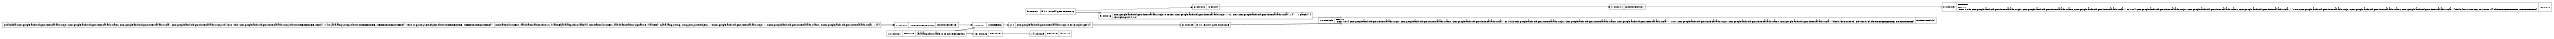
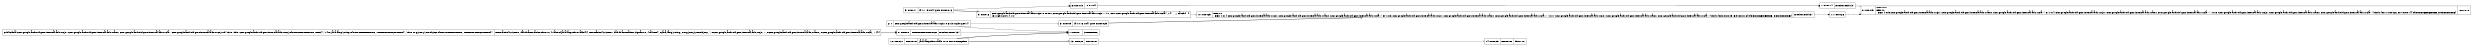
none -> (1838, 15)
(1005, 25) -> (1012, 30)
(1136, 25) -> (1014, 24)
